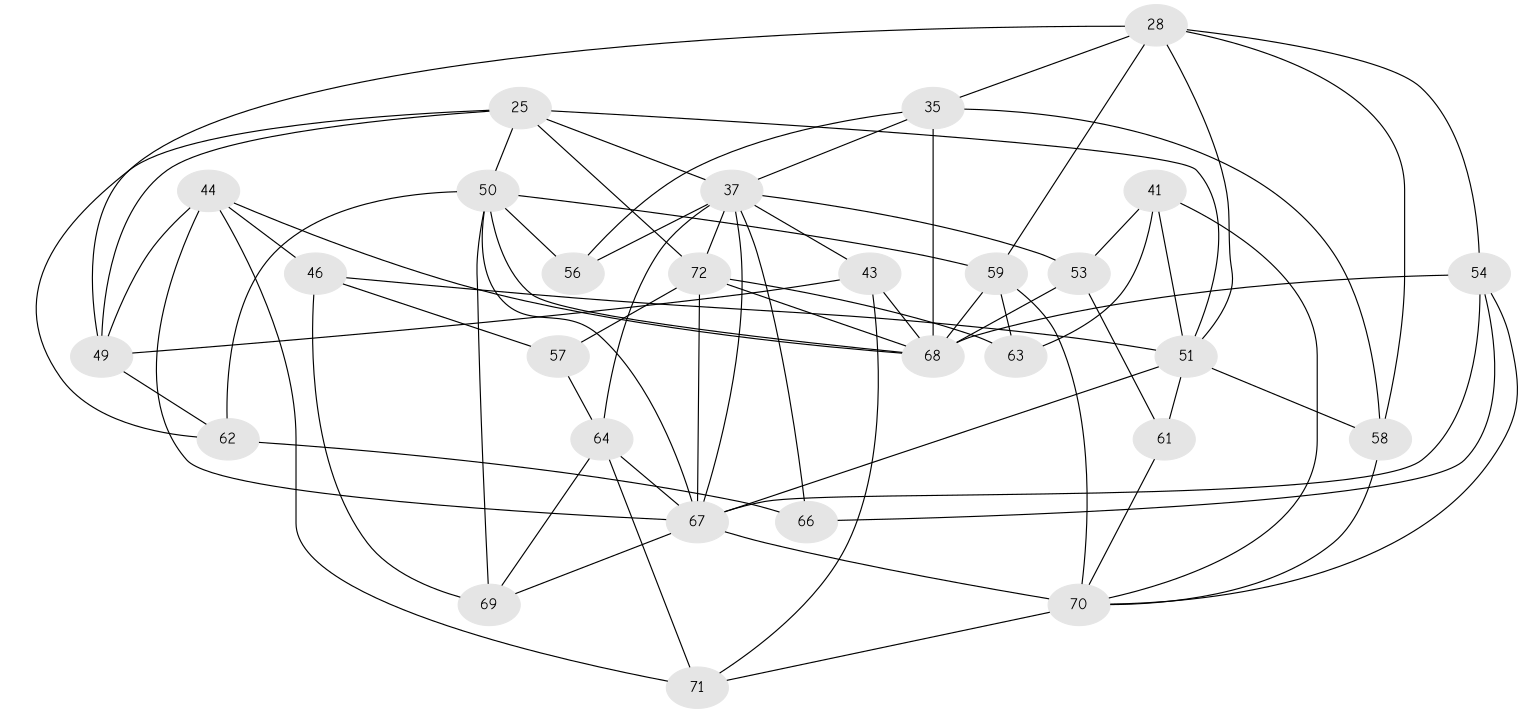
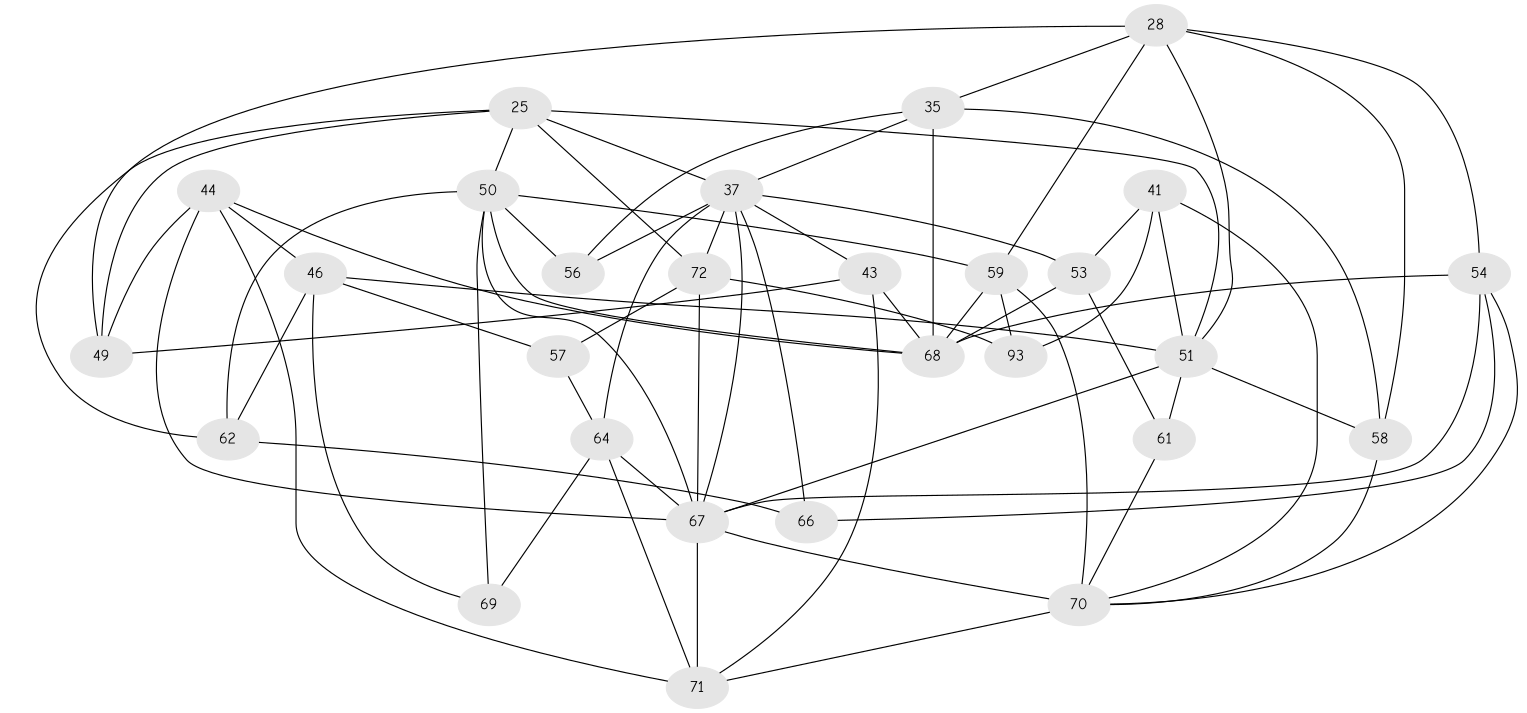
(839, 323) -> none
(1016, 356) -> (1016, 356)
(167, 399) -> (272, 357)
(593, 564) -> (697, 605)
